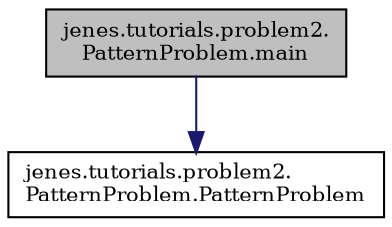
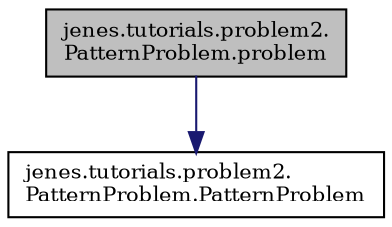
(196, 43) -> (196, 43)
